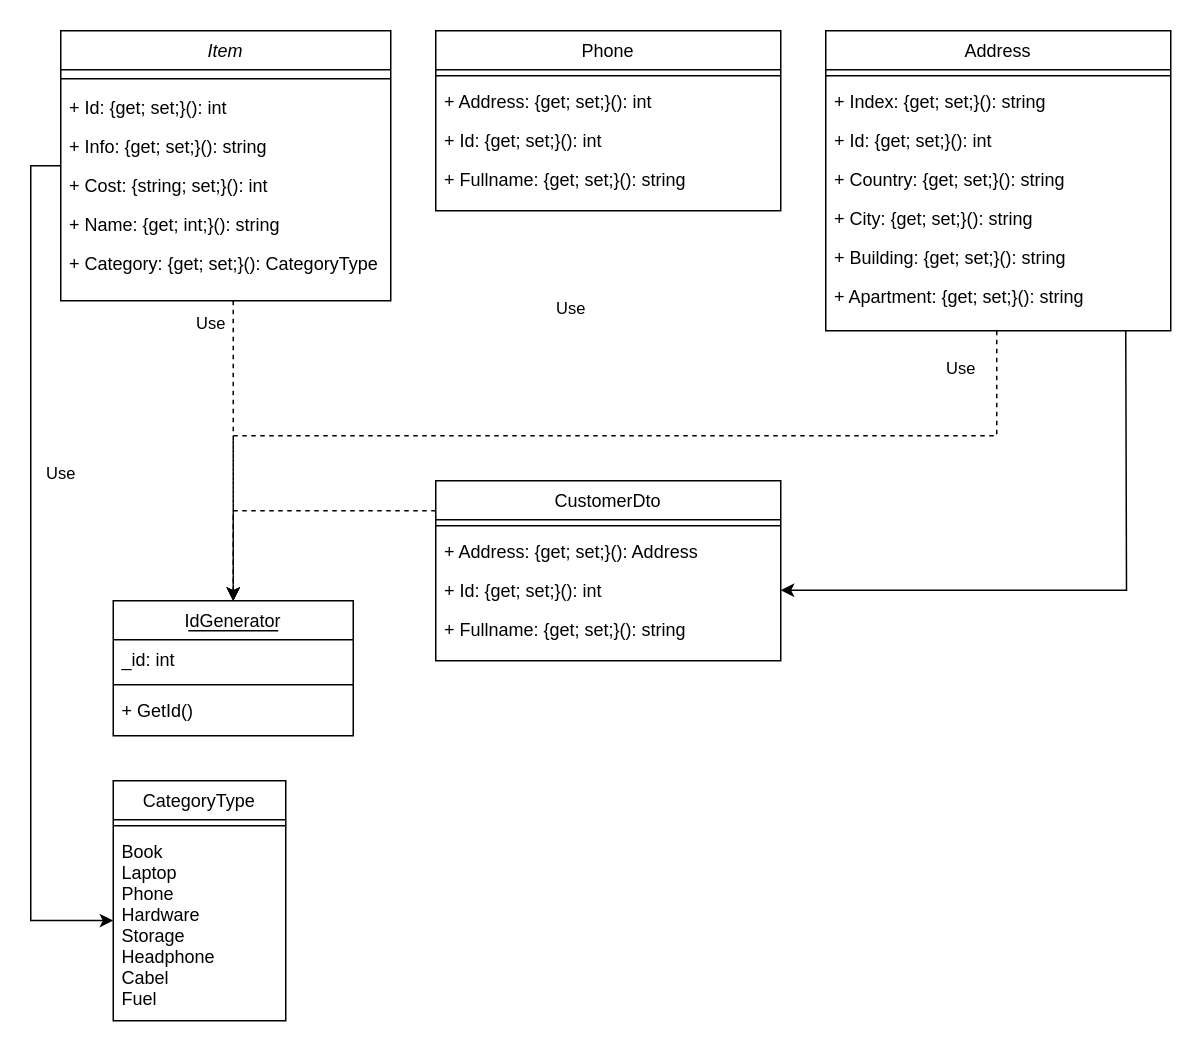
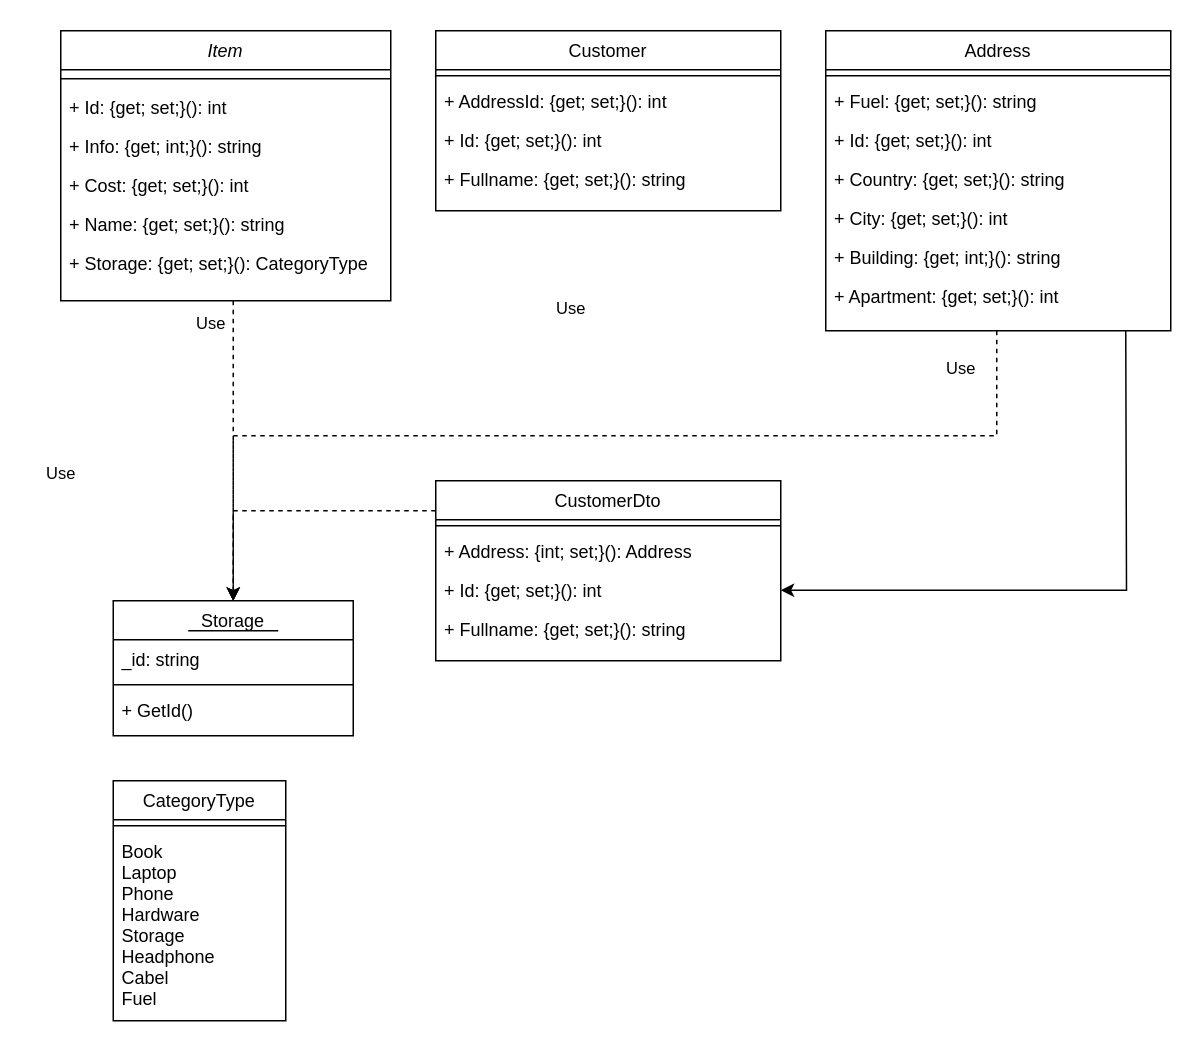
(608, 51) -> (608, 51)
(569, 102) -> (579, 102)
(964, 102) -> (957, 102)
(194, 147) -> (192, 147)
(192, 186) -> (179, 186)
(957, 219) -> (942, 219)
(192, 225) -> (194, 225)
(972, 258) -> (970, 258)
(247, 264) -> (242, 264)
(984, 297) -> (969, 297)
(592, 552) -> (589, 552)
(31, 565) -> none
(233, 621) -> (233, 621)
(152, 660) -> (168, 660)
